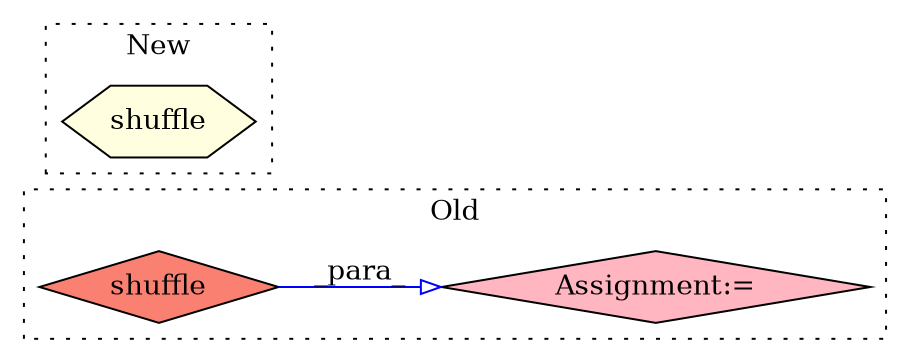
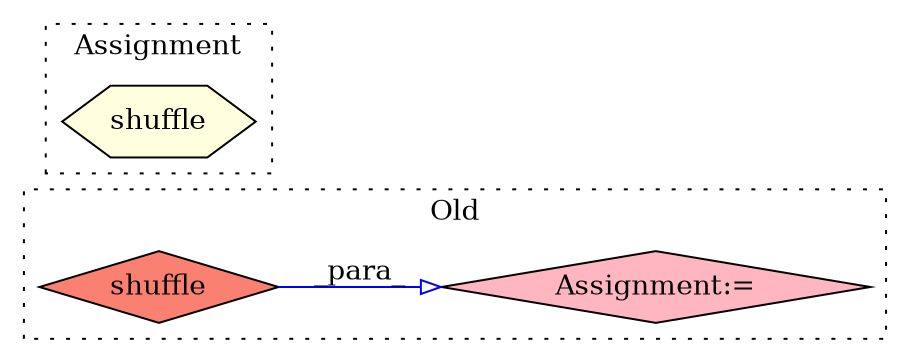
(159, 47) -> (159, 47)
